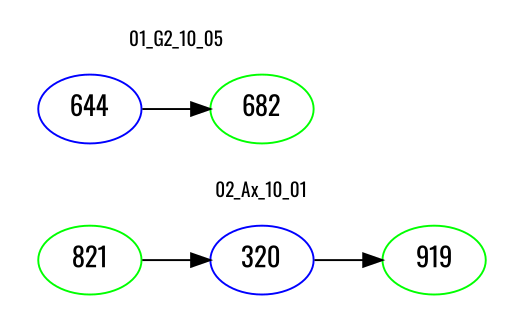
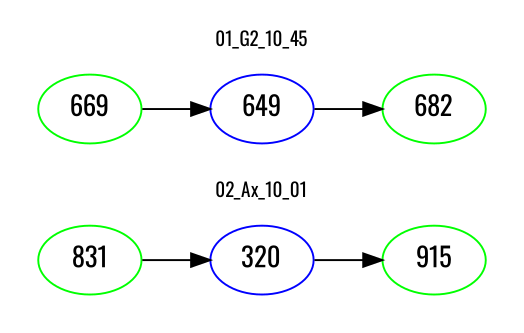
(176, 41) -> (262, 41)
(90, 109) -> (262, 109)
none -> (90, 109)
(90, 260) -> (90, 260)
(434, 260) -> (434, 260)
